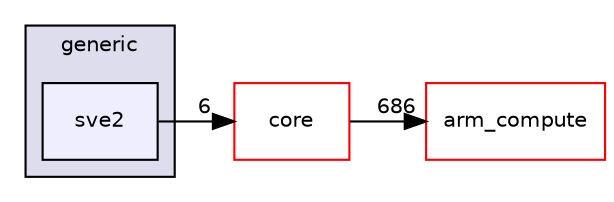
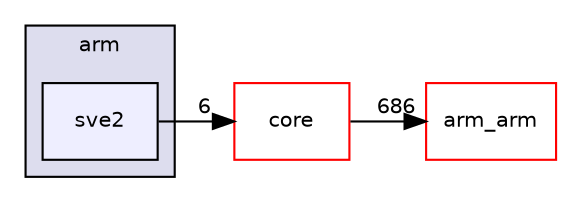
(100, 46) -> (100, 46)
(516, 121) -> (491, 121)
